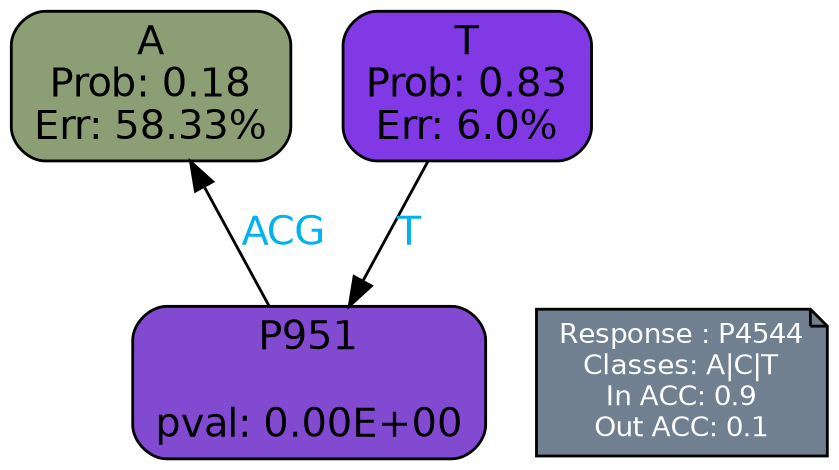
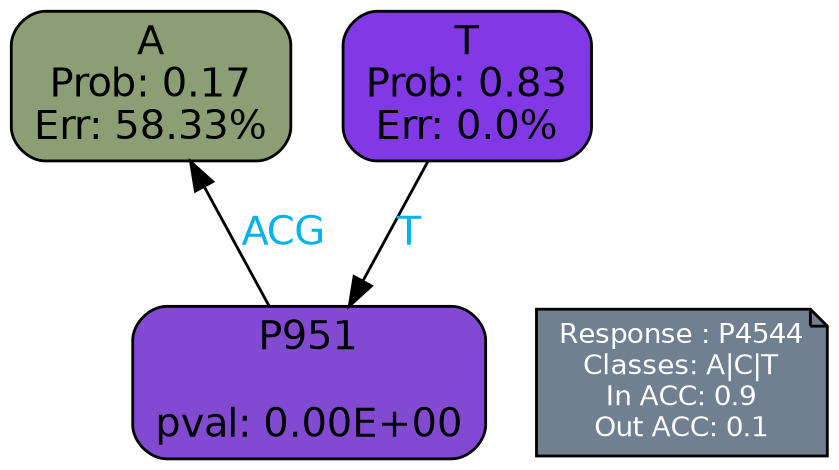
(151, 86) -> (151, 86)
(467, 86) -> (467, 86)
